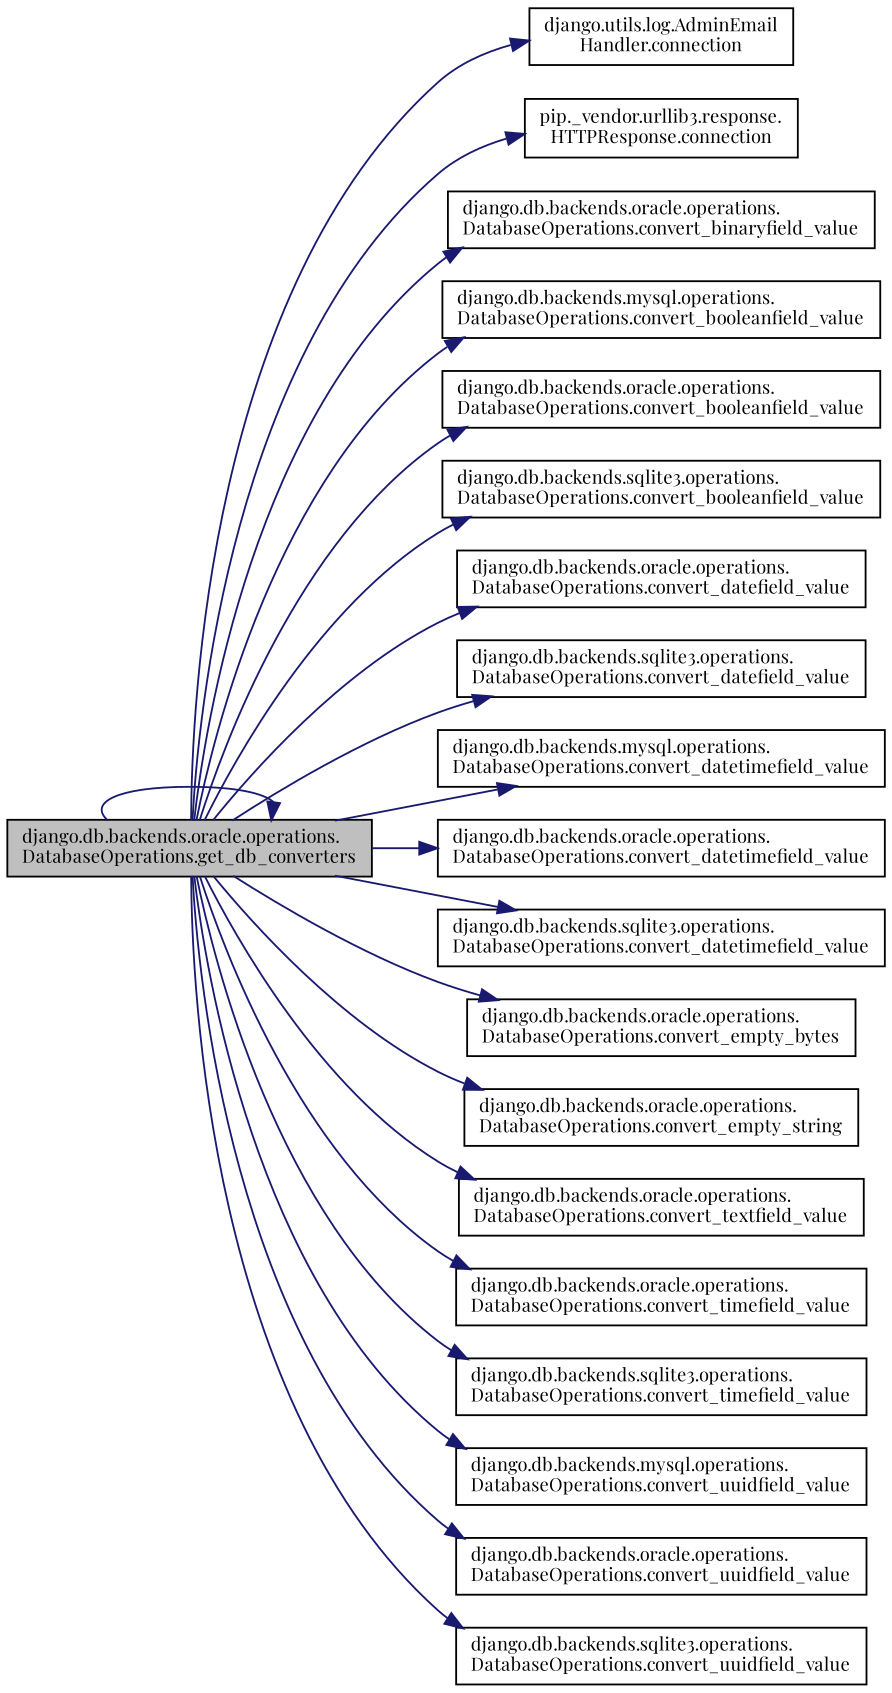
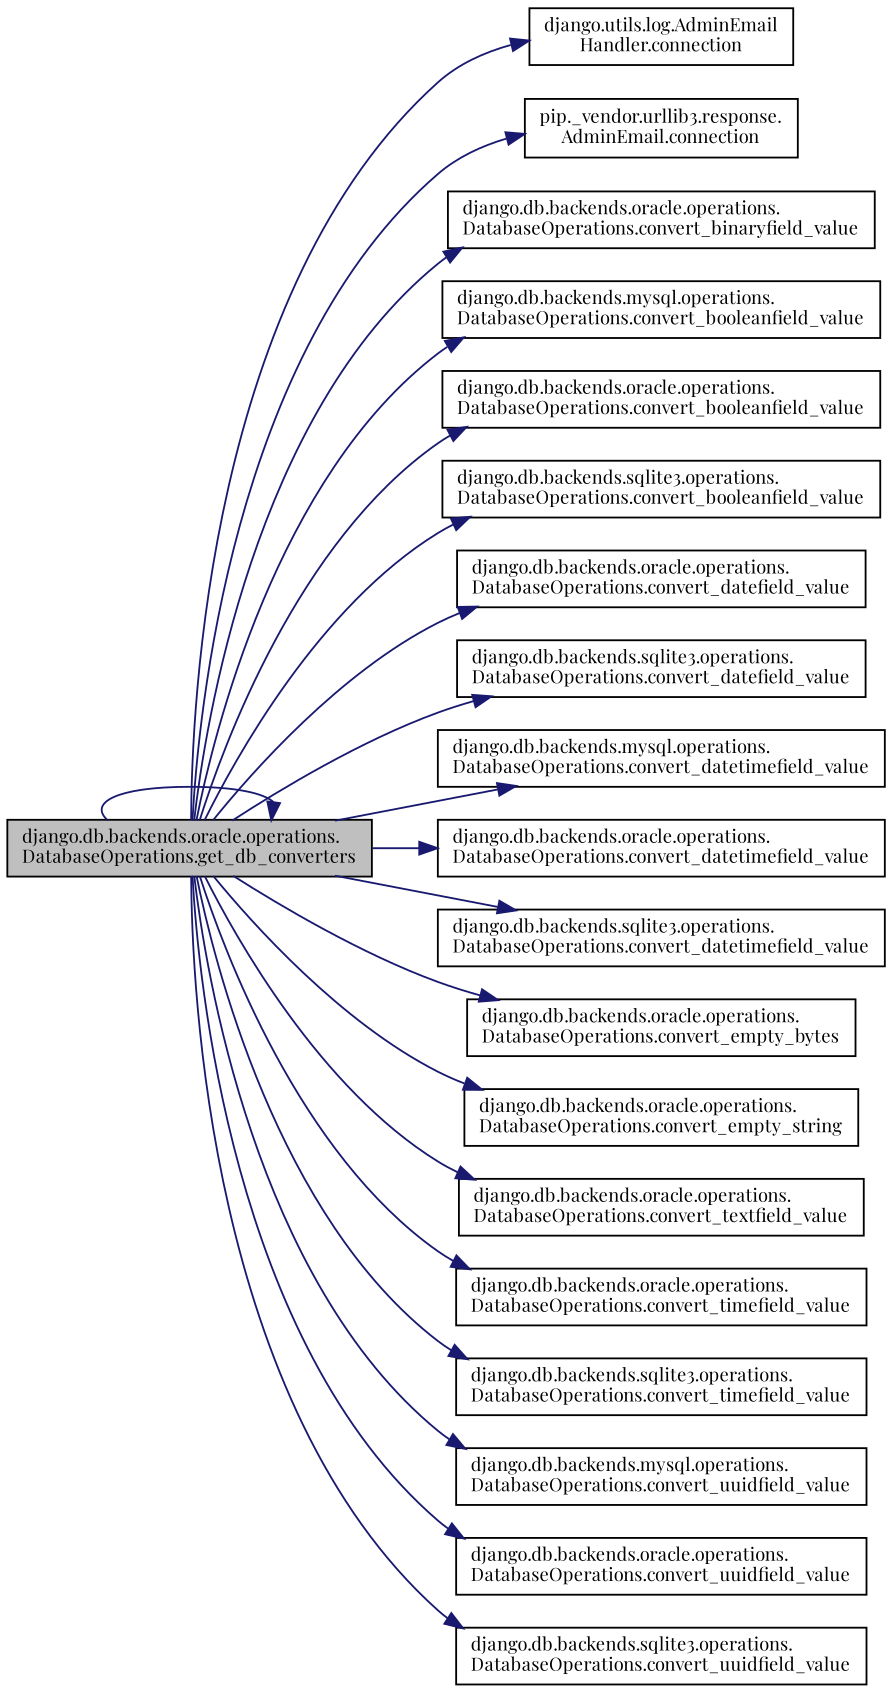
(661, 128) -> (661, 128)
